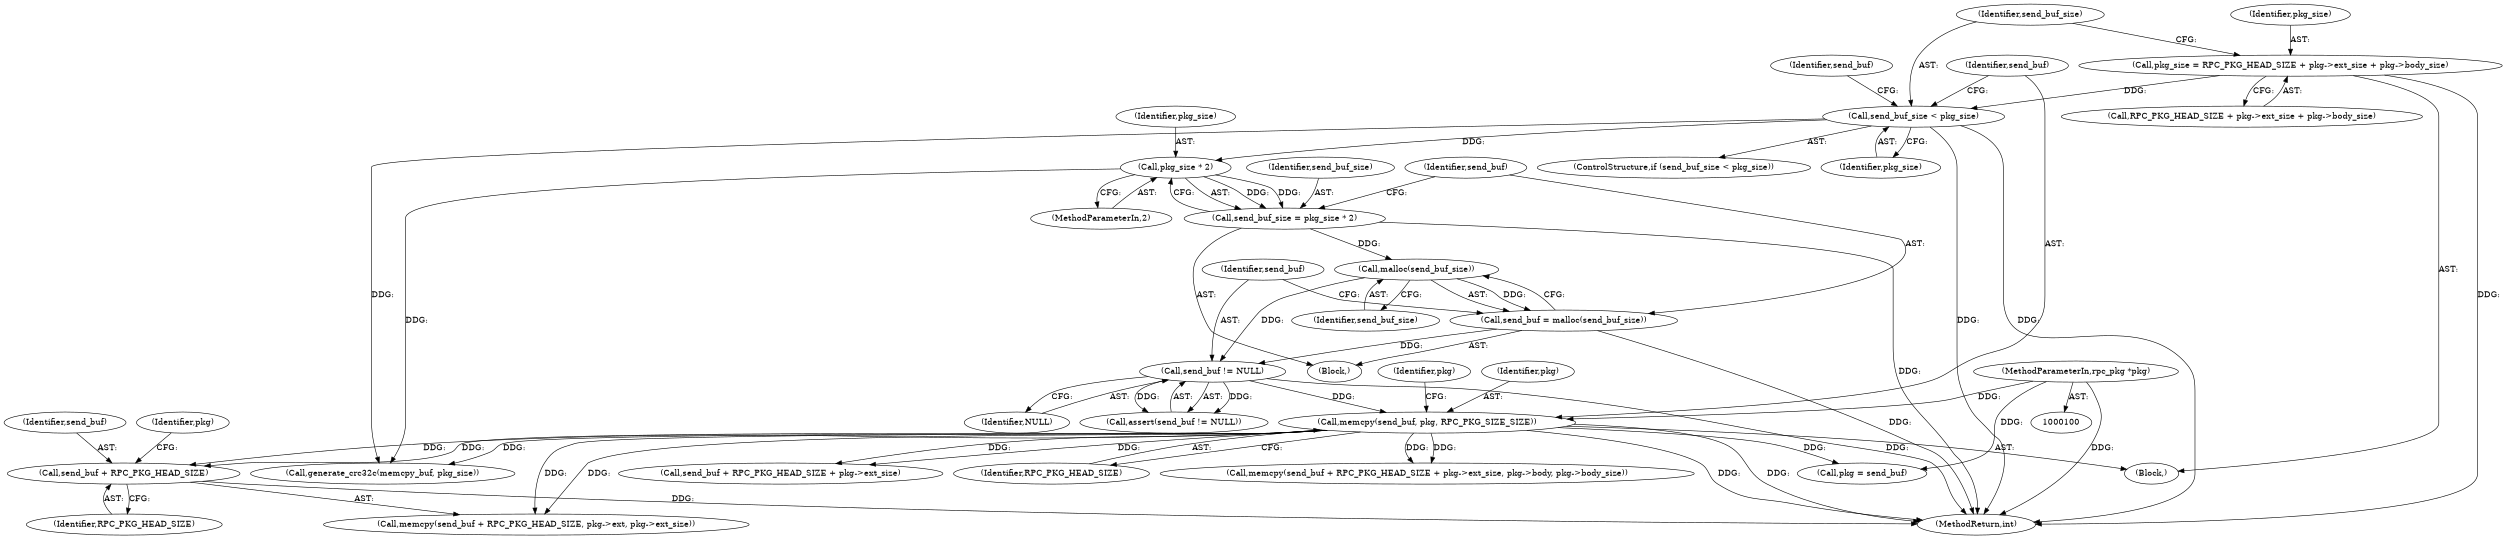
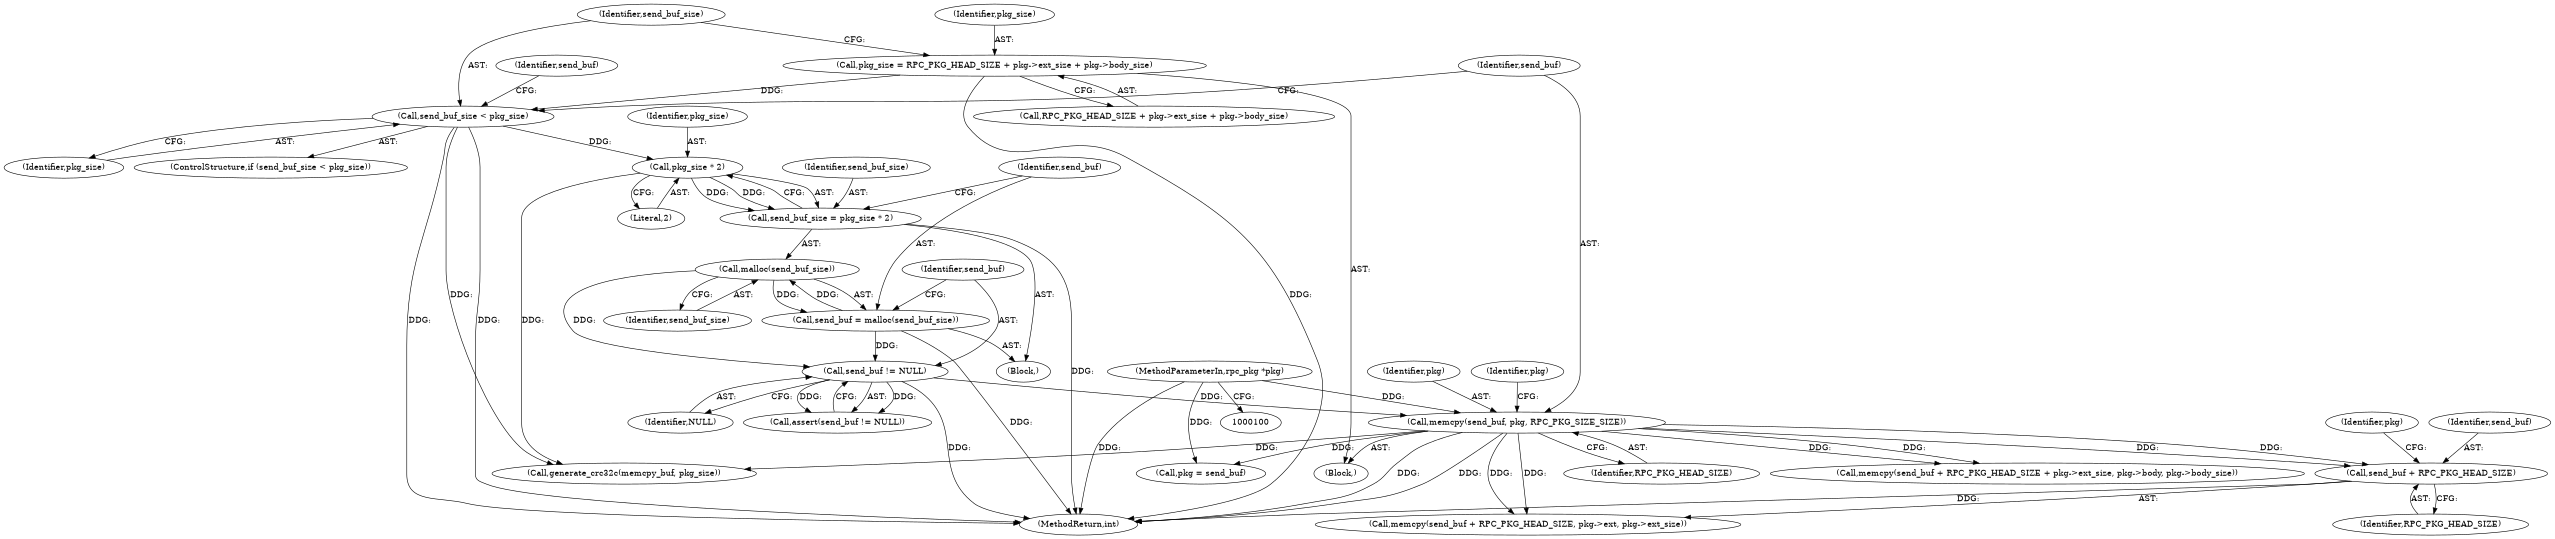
(1101, 219) -> (651, 219)
(1371, 244) -> (813, 244)
(1556, 295) -> (829, 295)
(1185, 397) -> (848, 397)
(2080, 397) -> (1245, 397)
(781, 474) -> none
